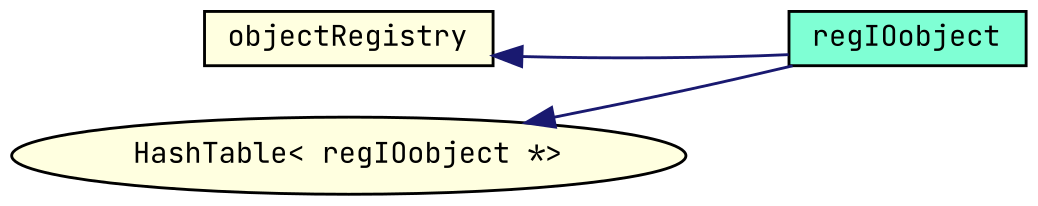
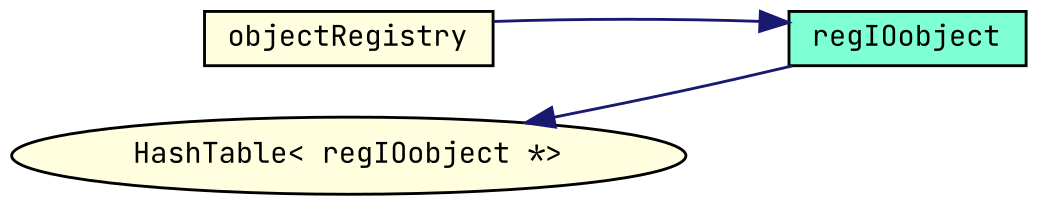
(655, 58) -> (626, 19)
